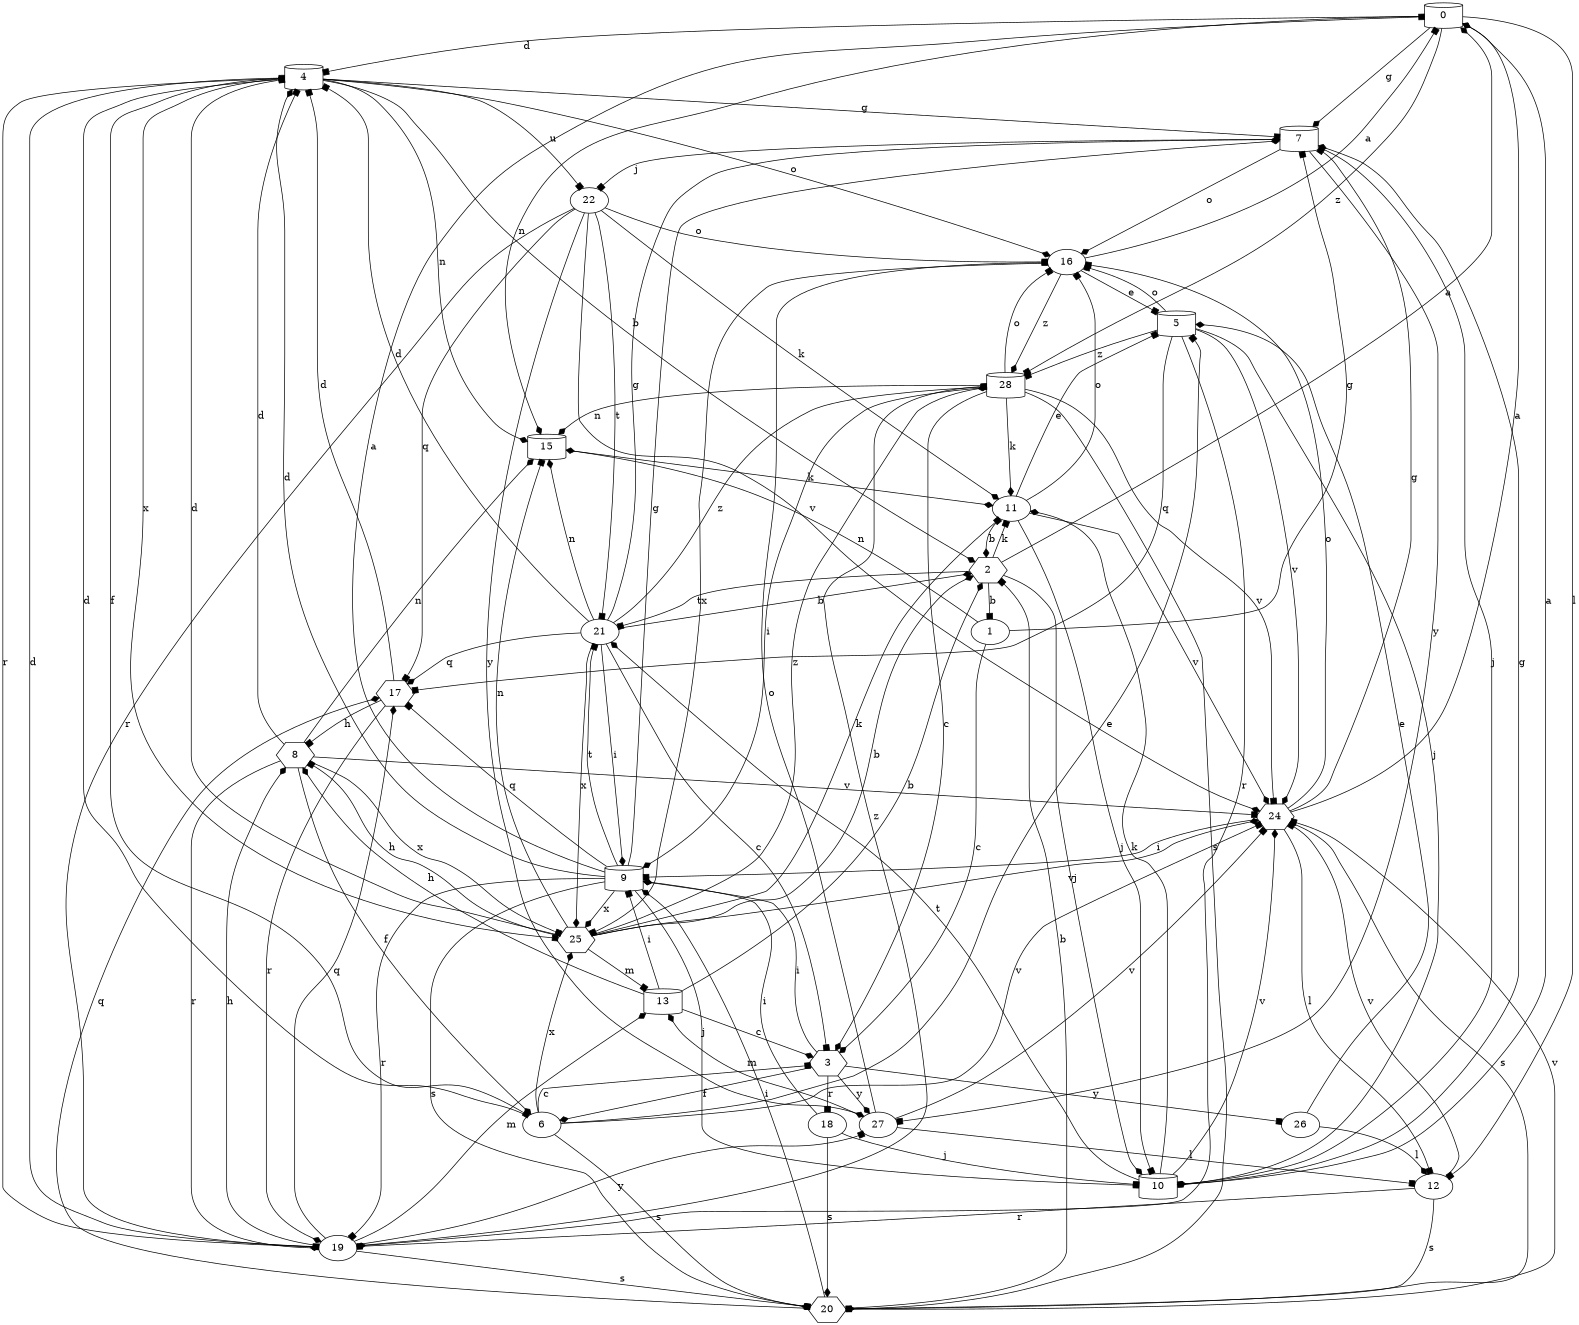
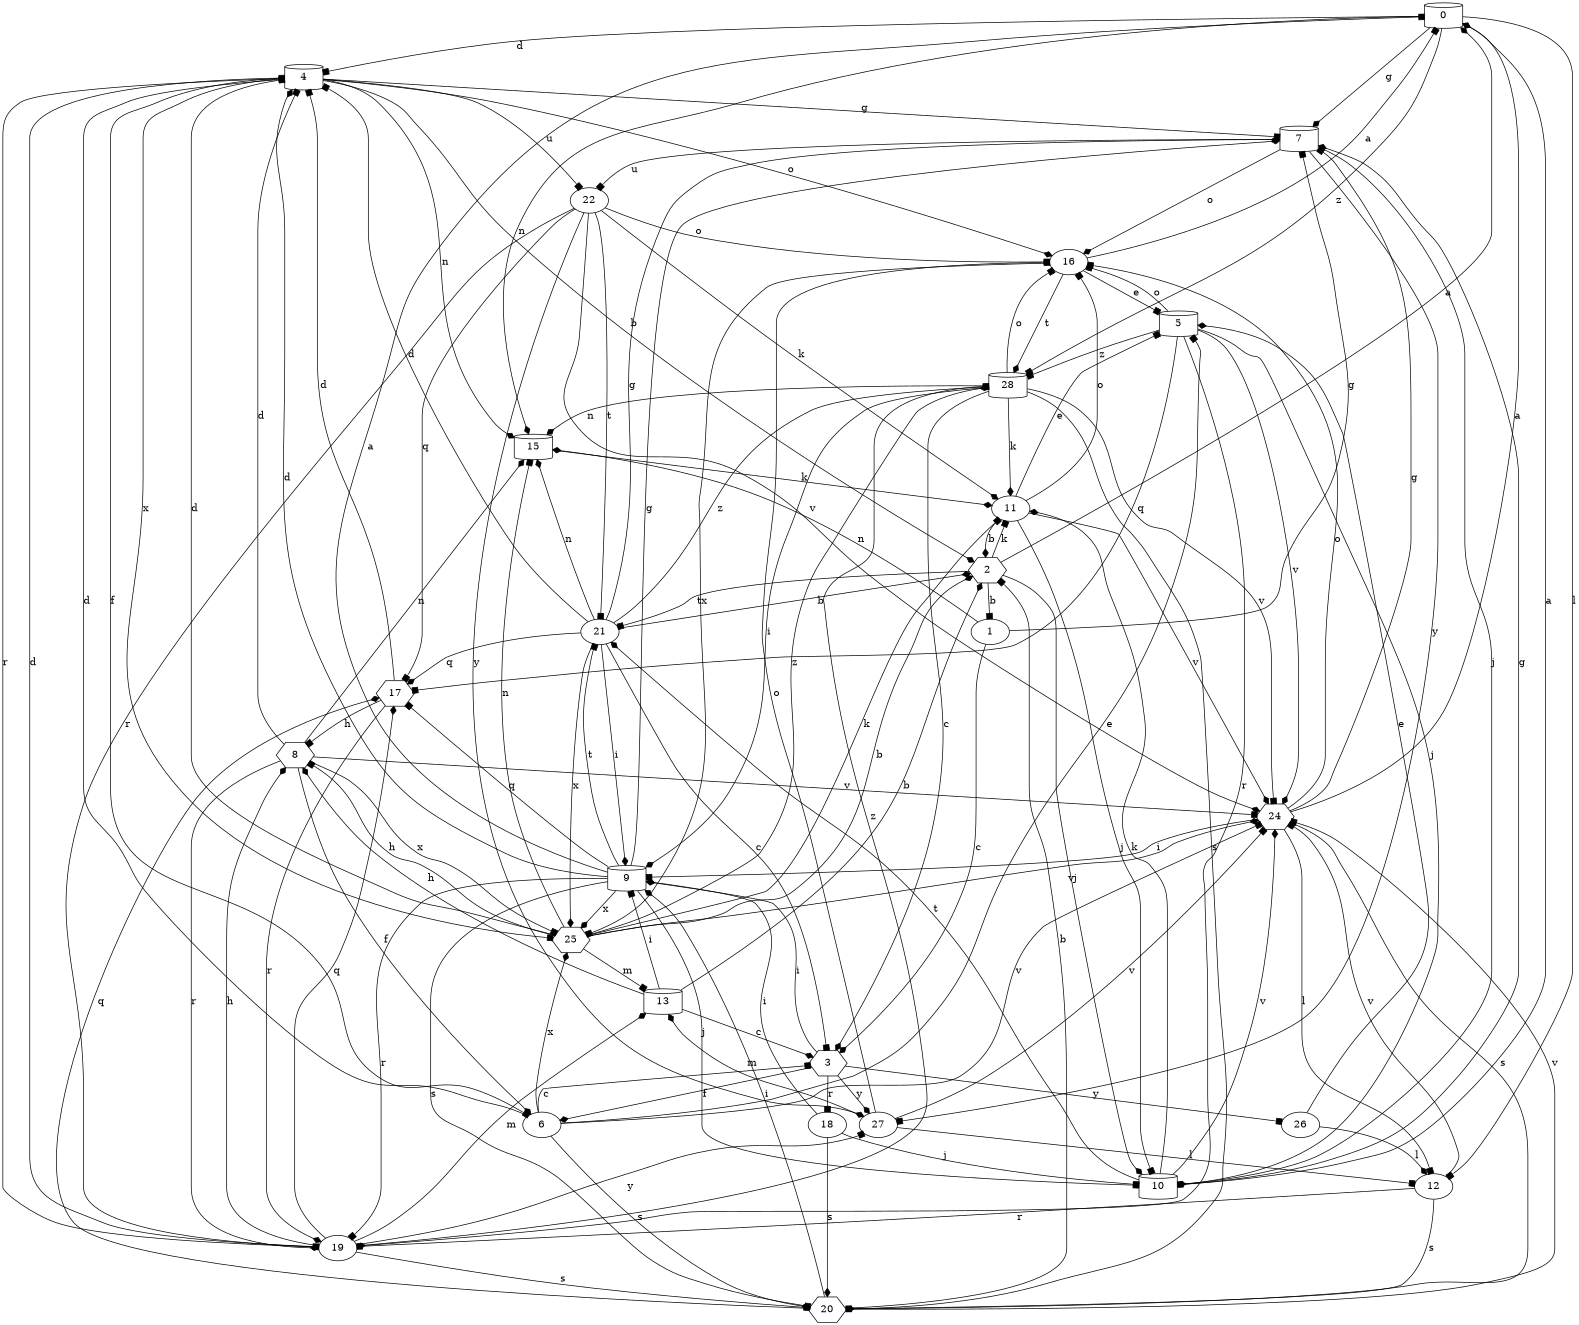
(636, 170) -> (635, 170)
(1046, 324) -> (1047, 324)
